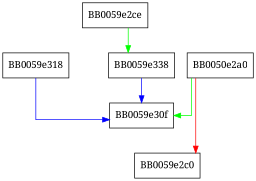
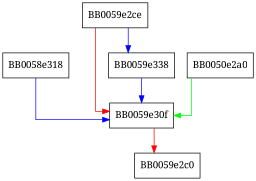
(128, 37) -> (128, 37)
(36, 65) -> (36, 65)
none -> (96, 73)
(196, 112) -> (154, 137)
